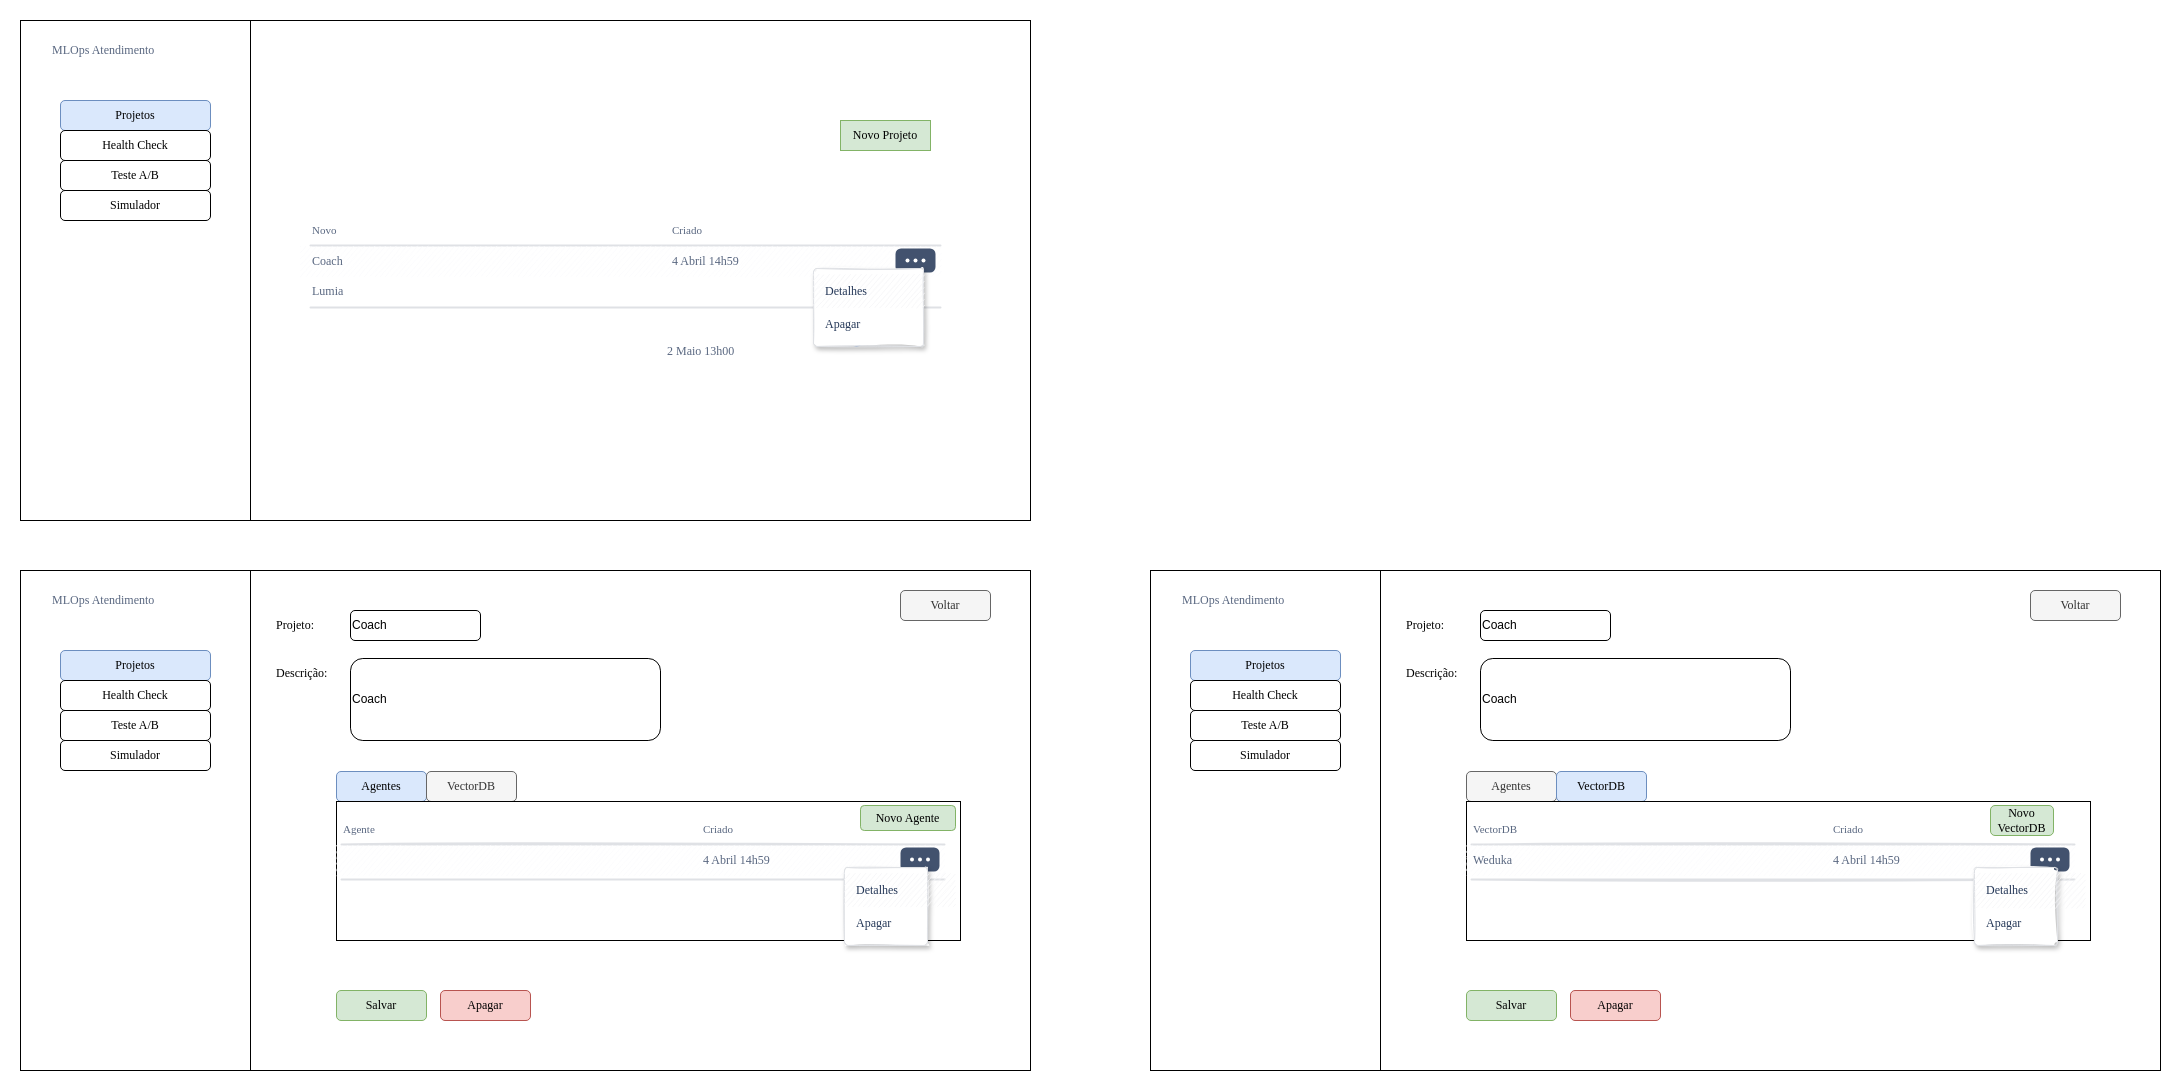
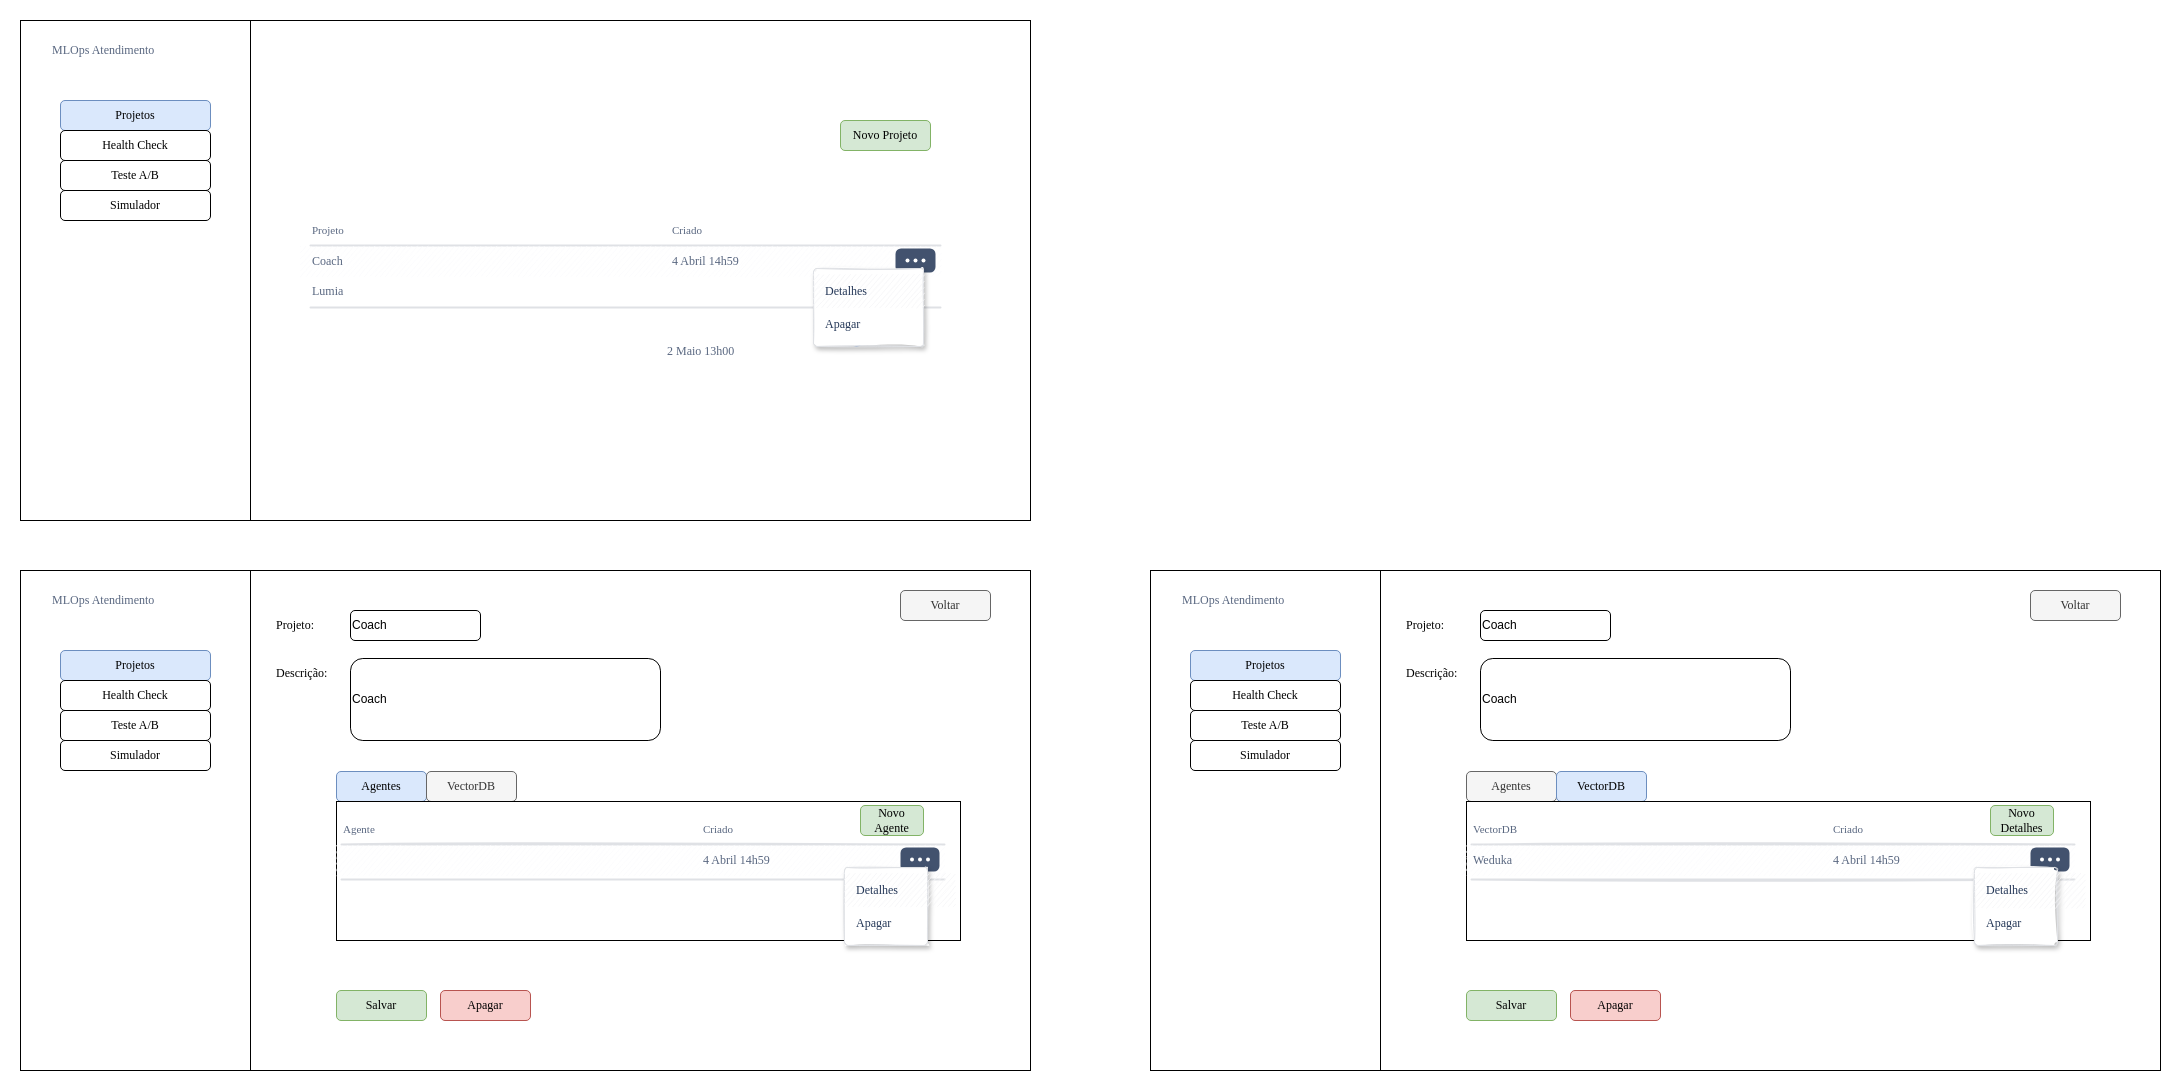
(886, 136) -> (886, 136)
(325, 231) -> (334, 231)
(908, 818) -> (892, 821)
(2022, 821) -> (2022, 821)
